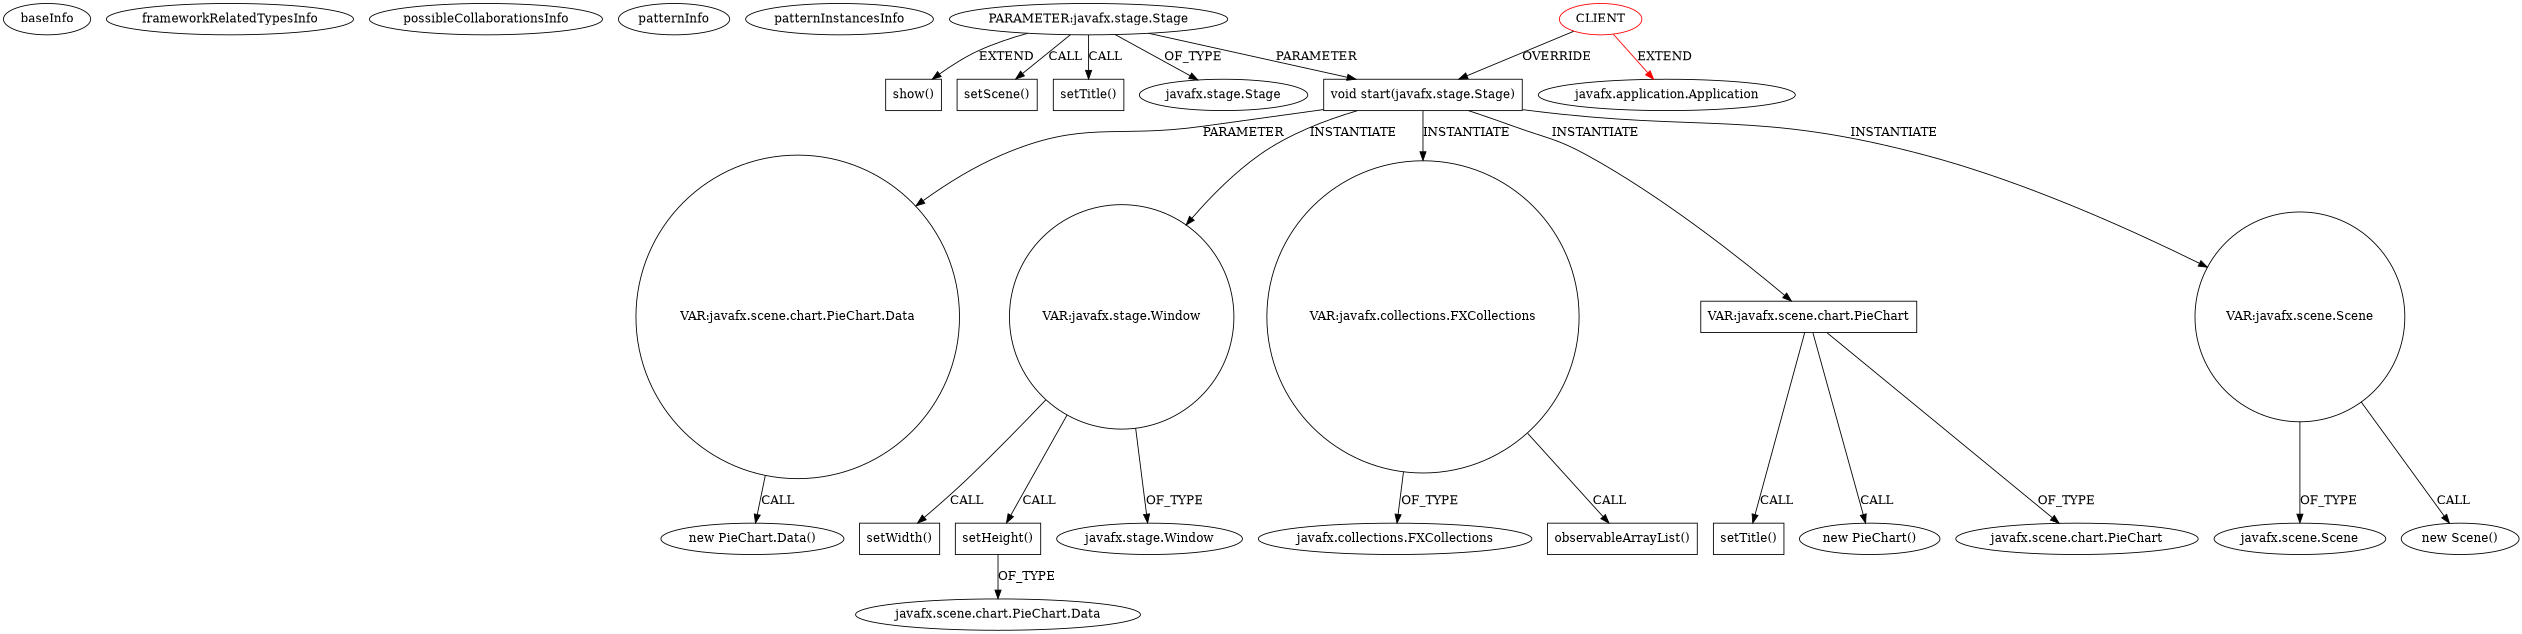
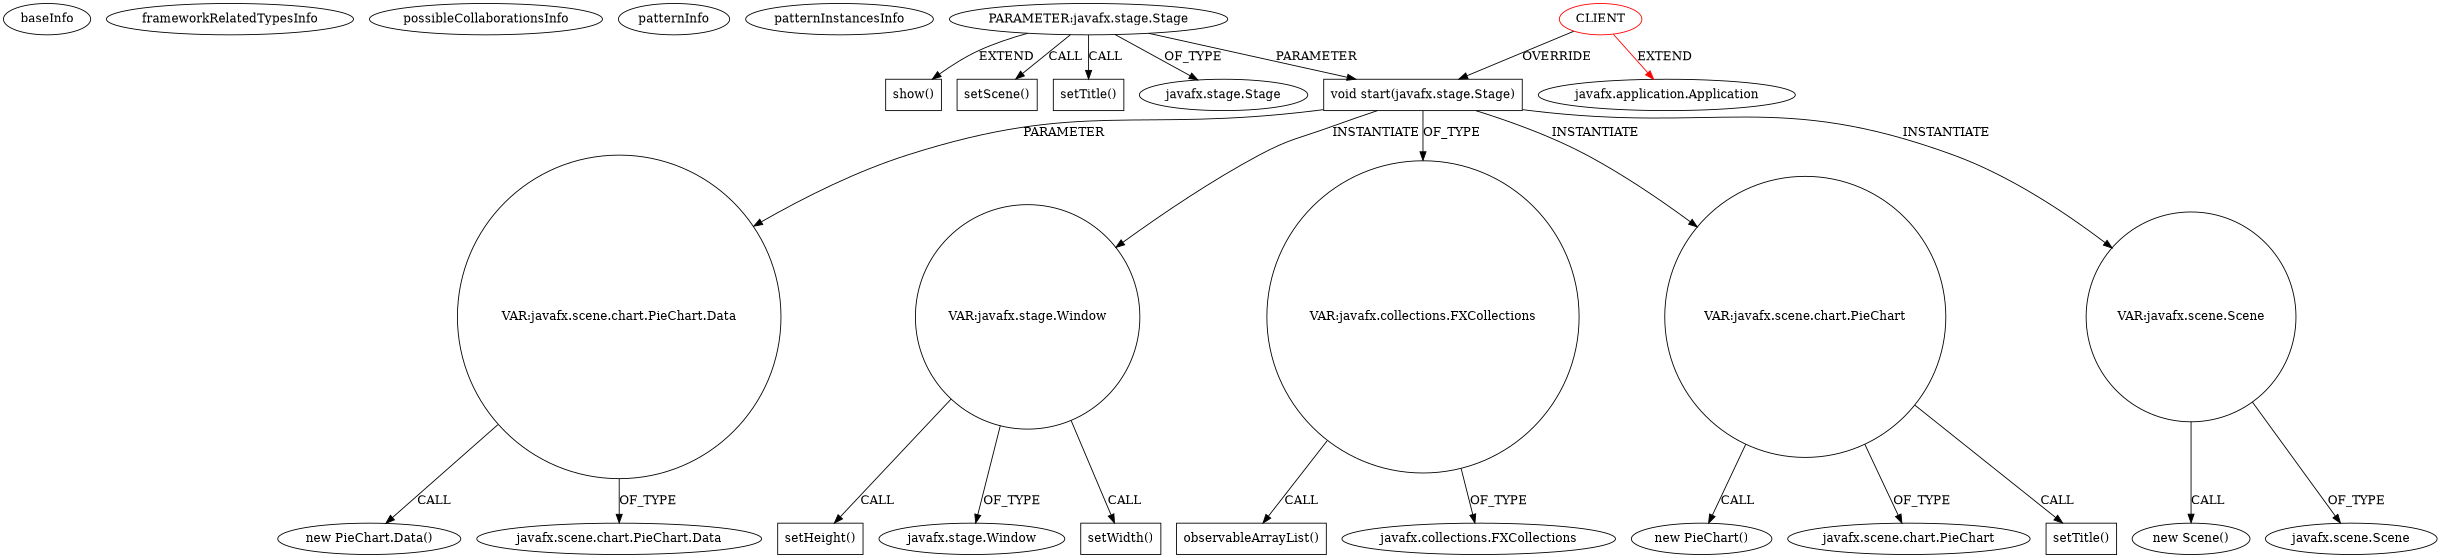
(1466, 133) -> (1452, 133)
(1809, 317) -> (1805, 317)
(998, 572) -> (619, 497)
